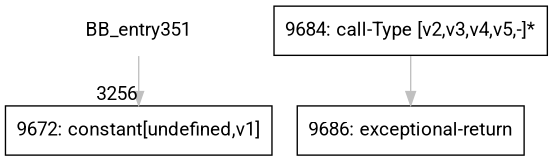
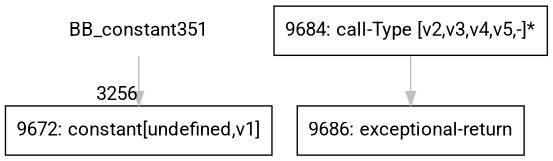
(139, 31) -> (139, 31)
